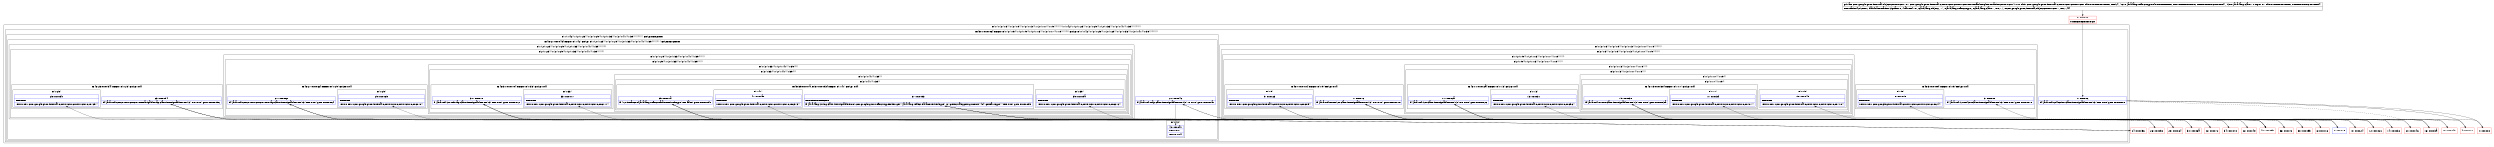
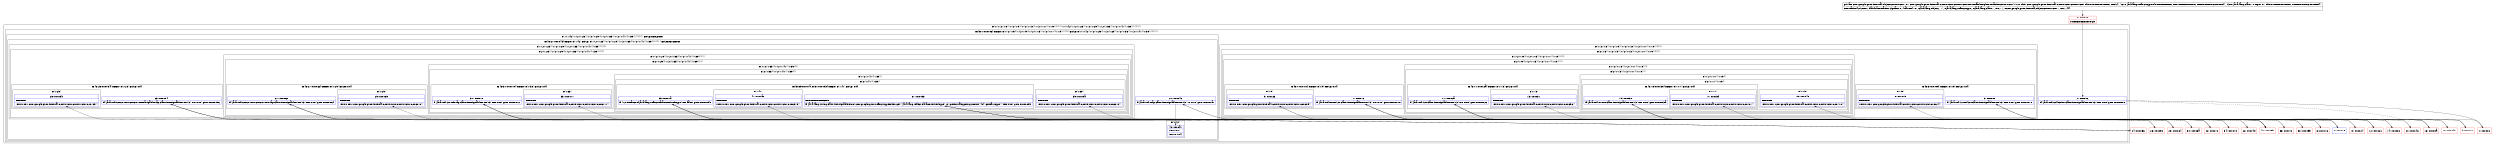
(2358, 108) -> (2230, 119)
